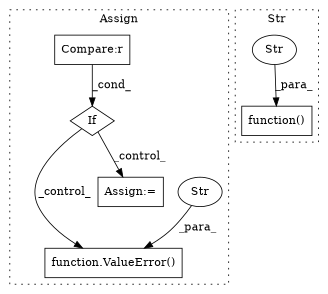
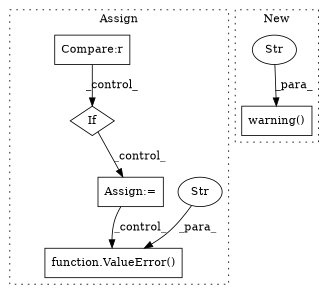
(277, 19) -> (277, 19)
(112, 85) -> (112, 85)
(277, 121) -> (277, 121)
(36, 186) -> (114, 223)
